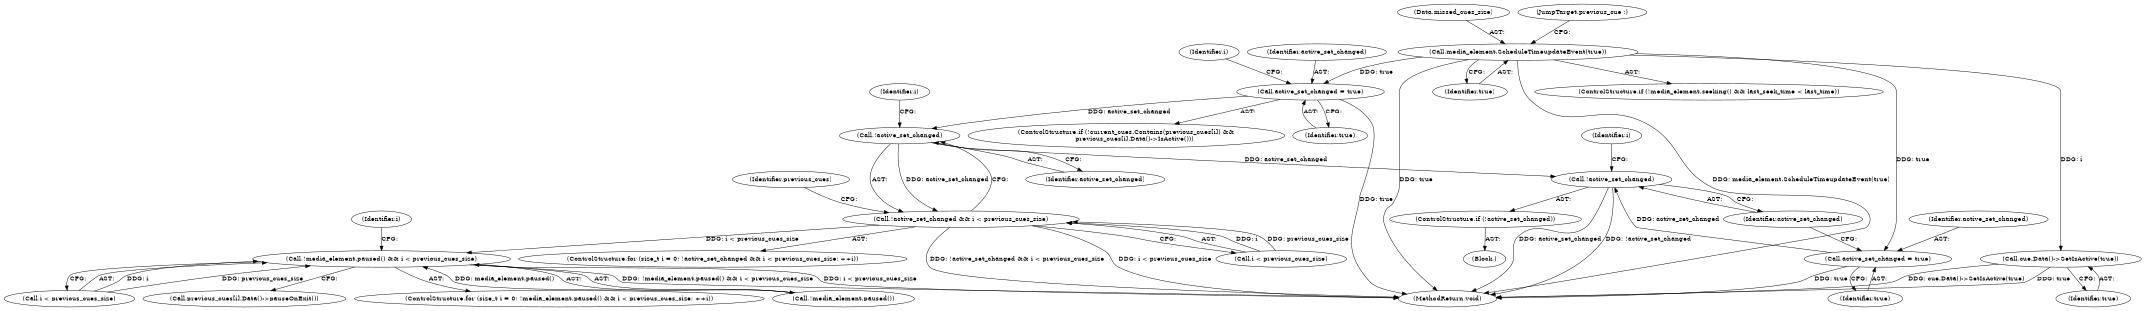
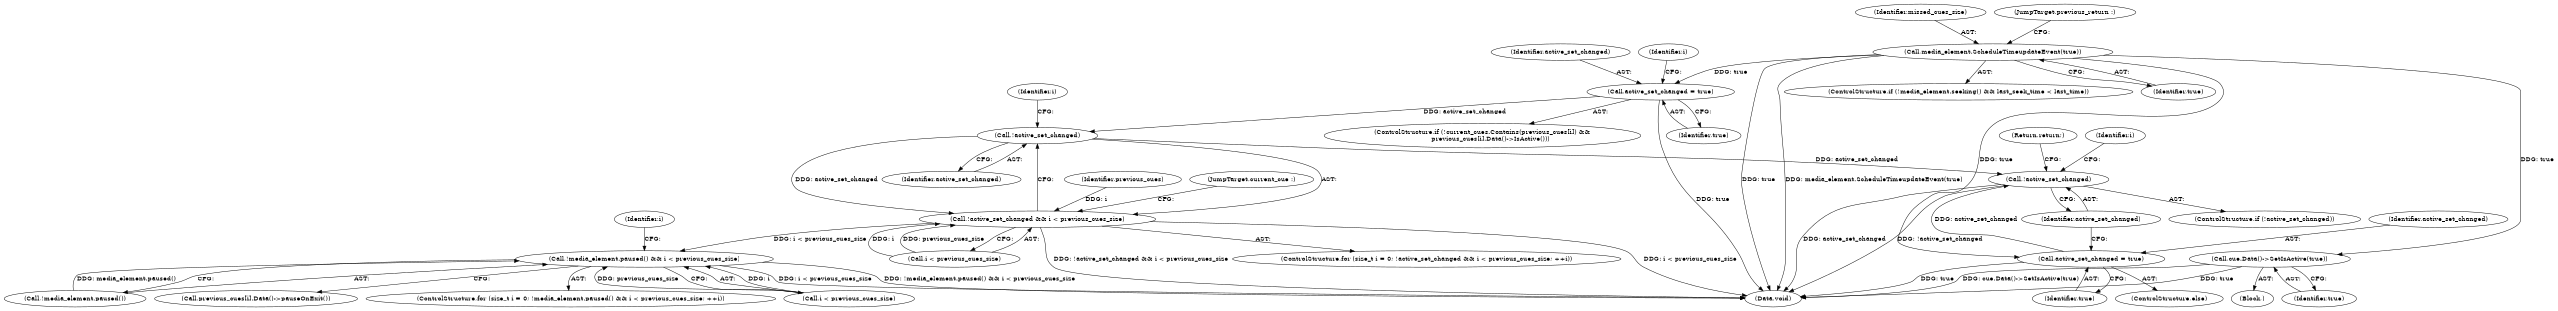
(1454, 12) -> (1921, 12)
(1582, 12) -> (2065, 12)
none -> (2038, 136)
(2072, 160) -> (2537, 160)
none -> (1252, 179)
(850, 199) -> (1096, 199)
(1485, 237) -> (2258, 276)
(575, 279) -> (207, 279)
(1448, 299) -> (1773, 299)
none -> (2169, 299)
